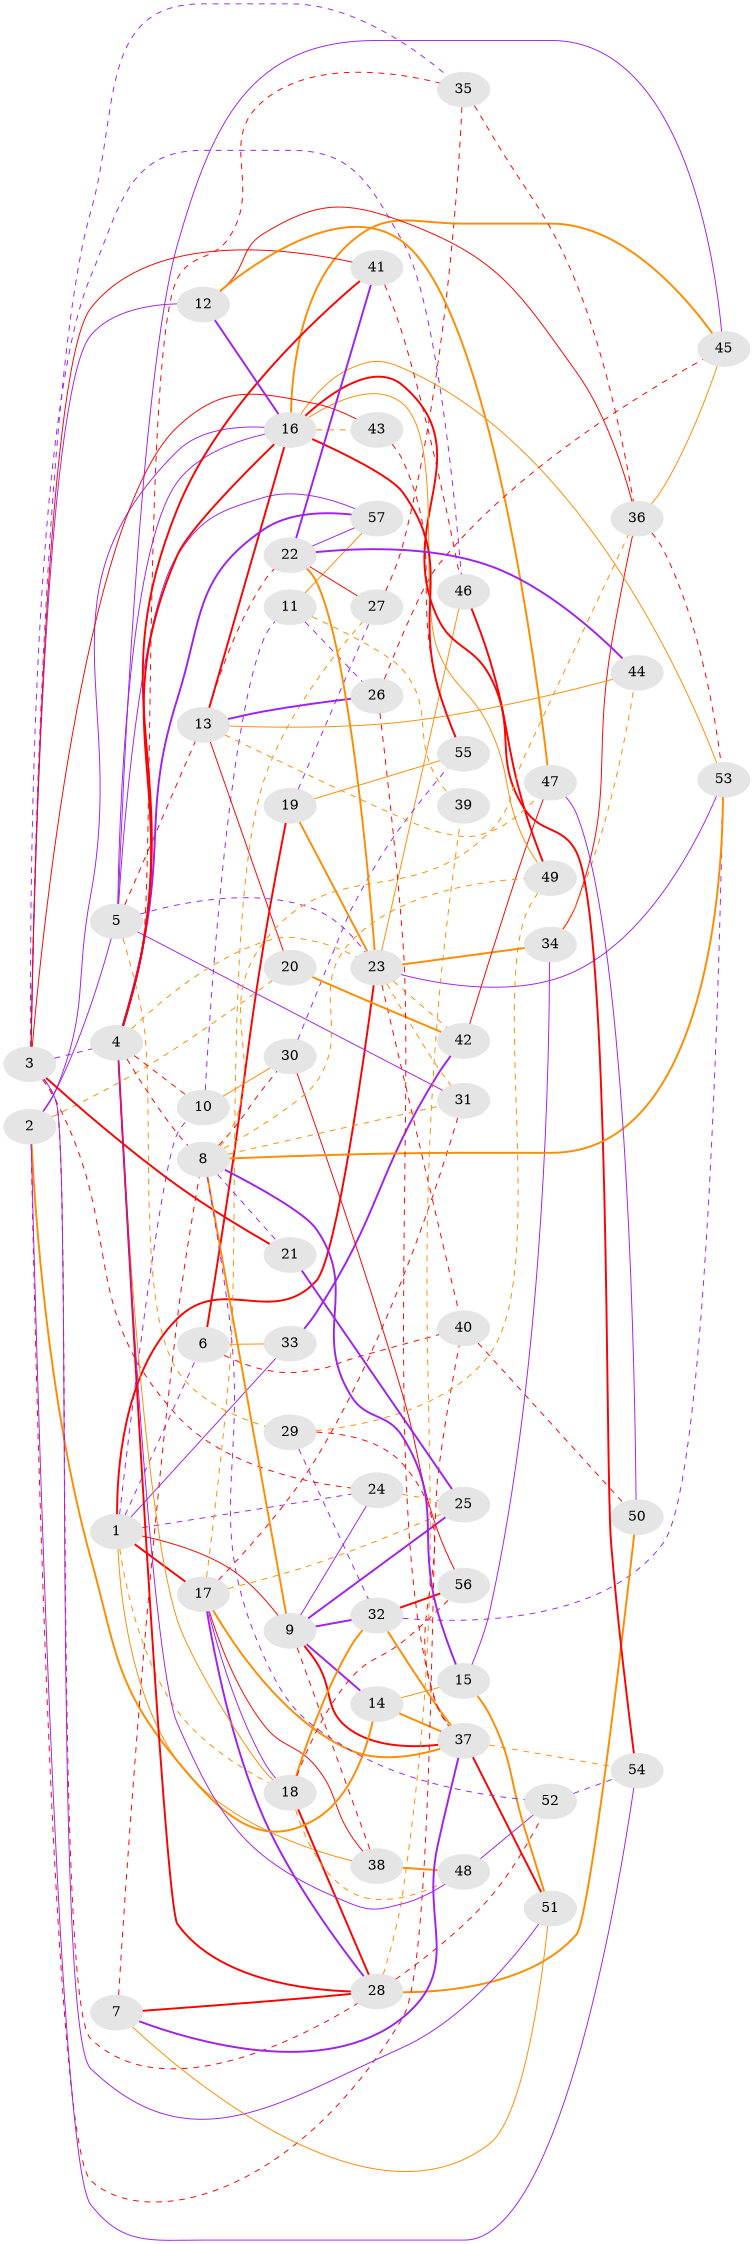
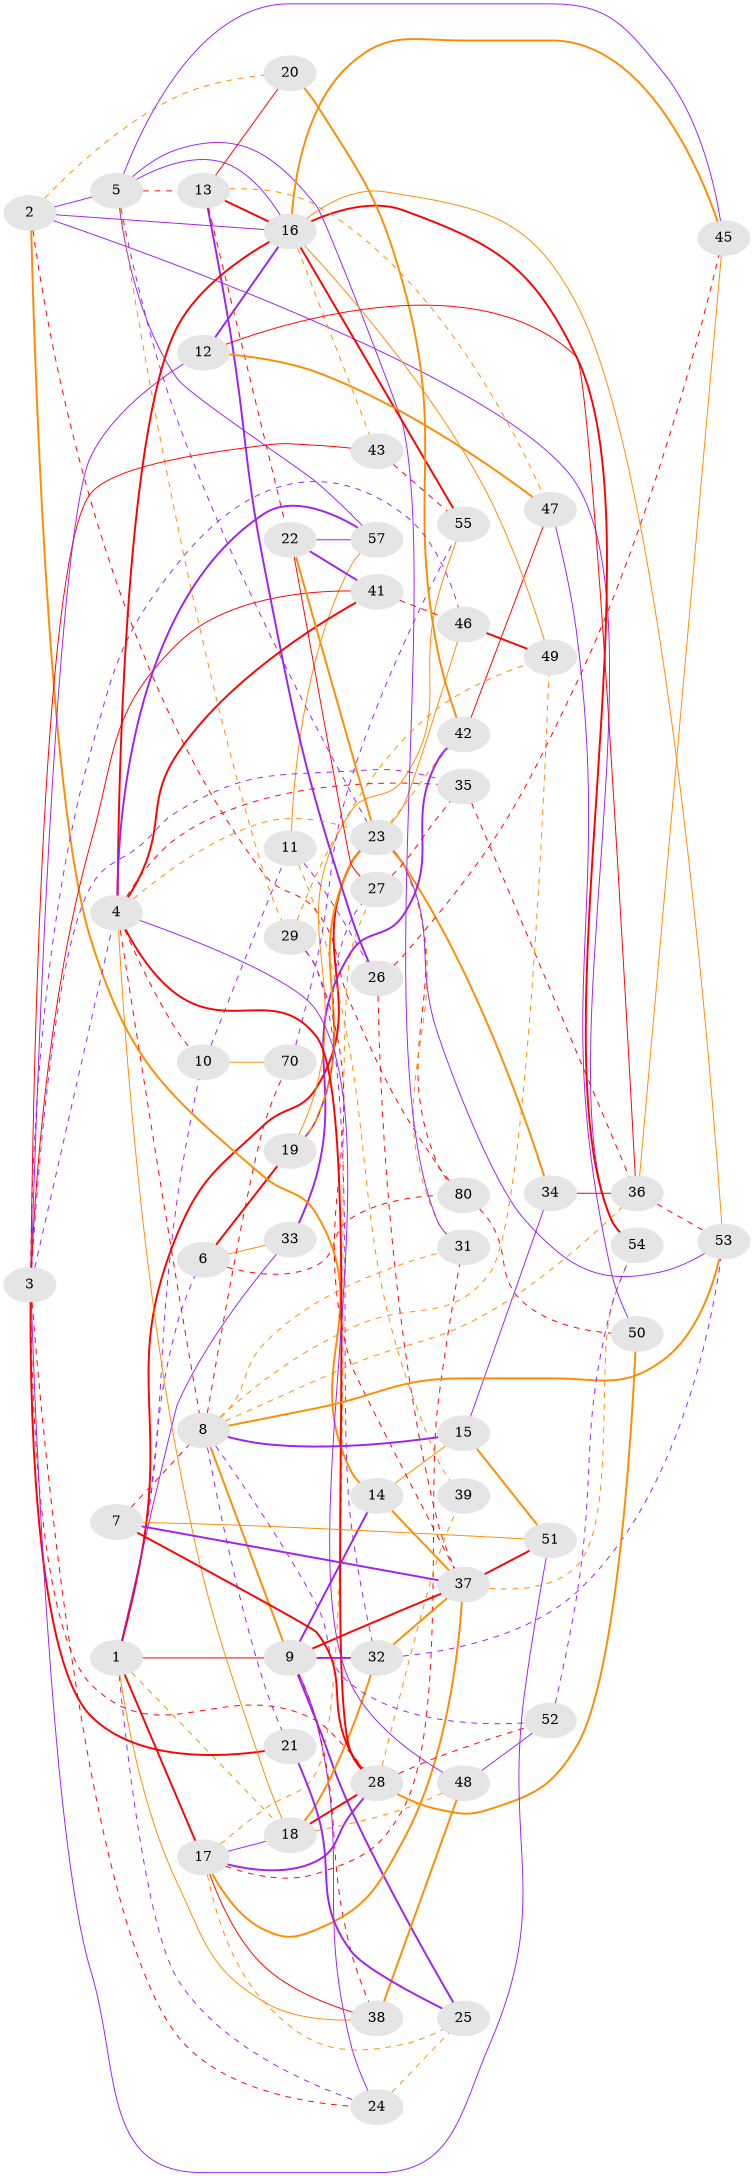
(637, 673) -> none
(290, 1056) -> (290, 1062)
(464, 1328) -> (464, 1195)
(464, 1586) -> none
